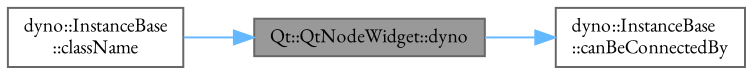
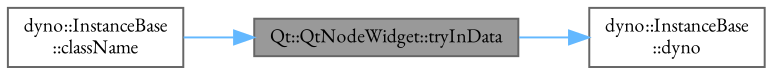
(370, 37) -> (386, 37)
(650, 37) -> (677, 37)
